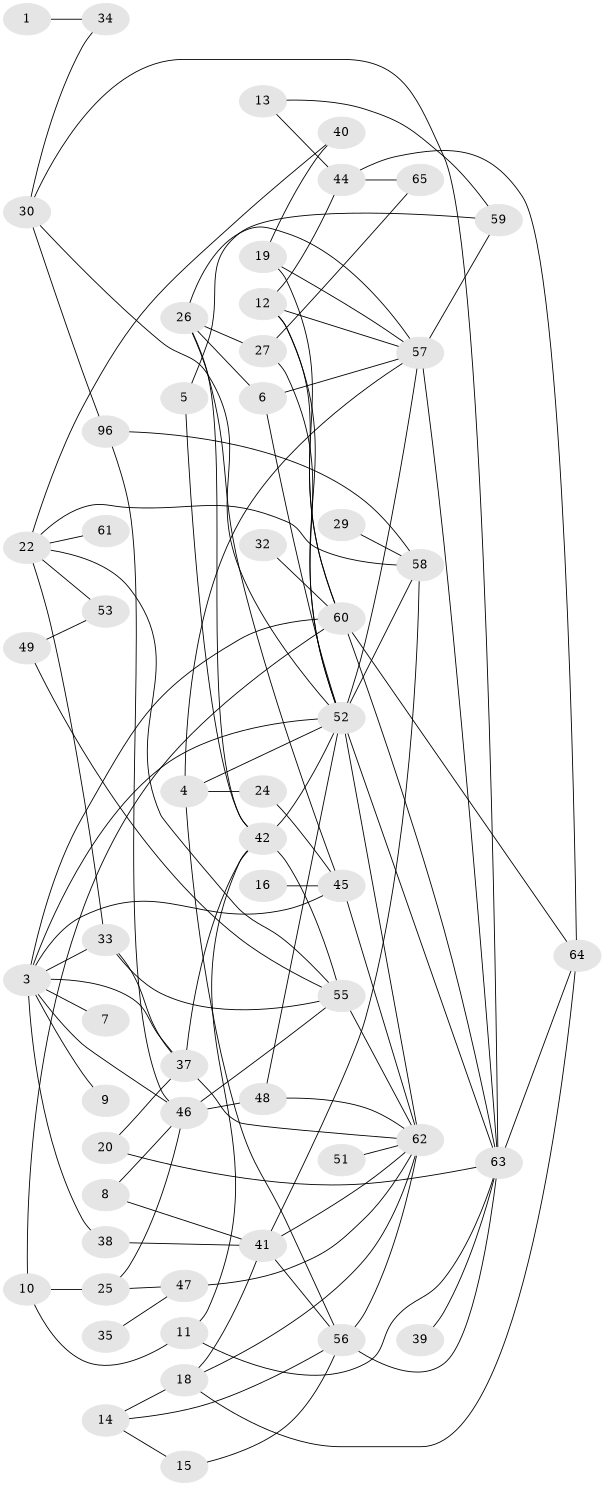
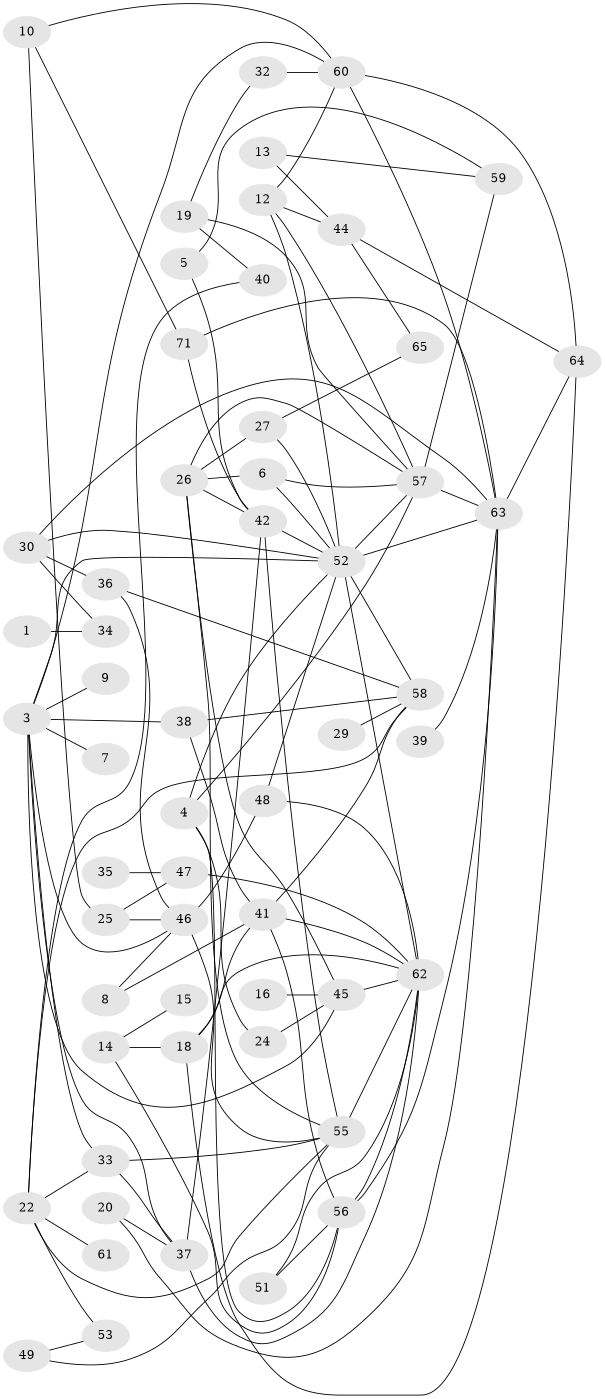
(312, 374) -> (217, 142)
(106, 432) -> (106, 584)
none -> (302, 708)
none -> (210, 833)
(184, 1333) -> (184, 344)
(286, 1426) -> (302, 1251)
